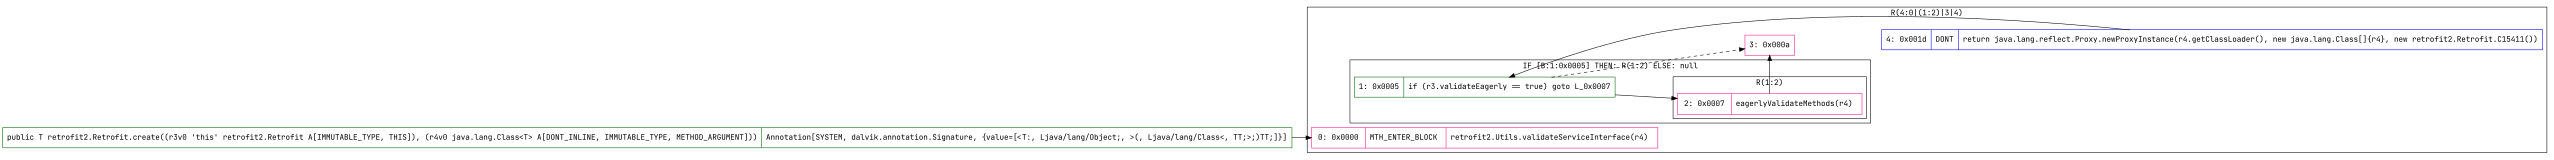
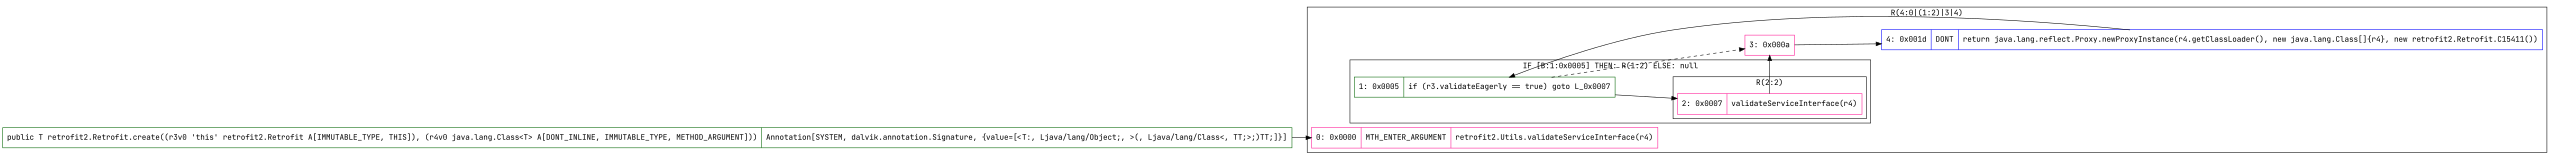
none -> (1835, 44)
(1770, 83) -> (1770, 83)
(1794, 104) -> (1794, 104)
(1404, 137) -> (1406, 137)
